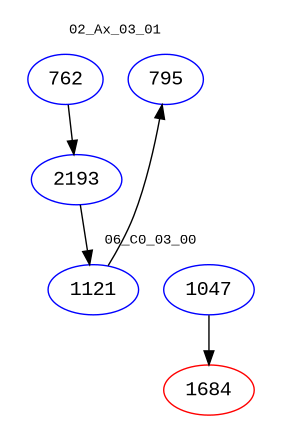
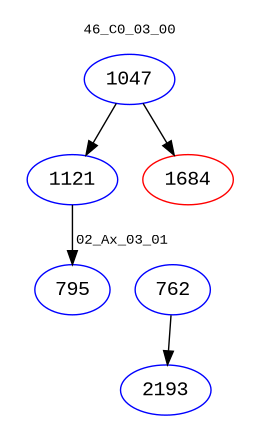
(85, 236) -> (105, 123)
(151, 240) -> (130, 30)
